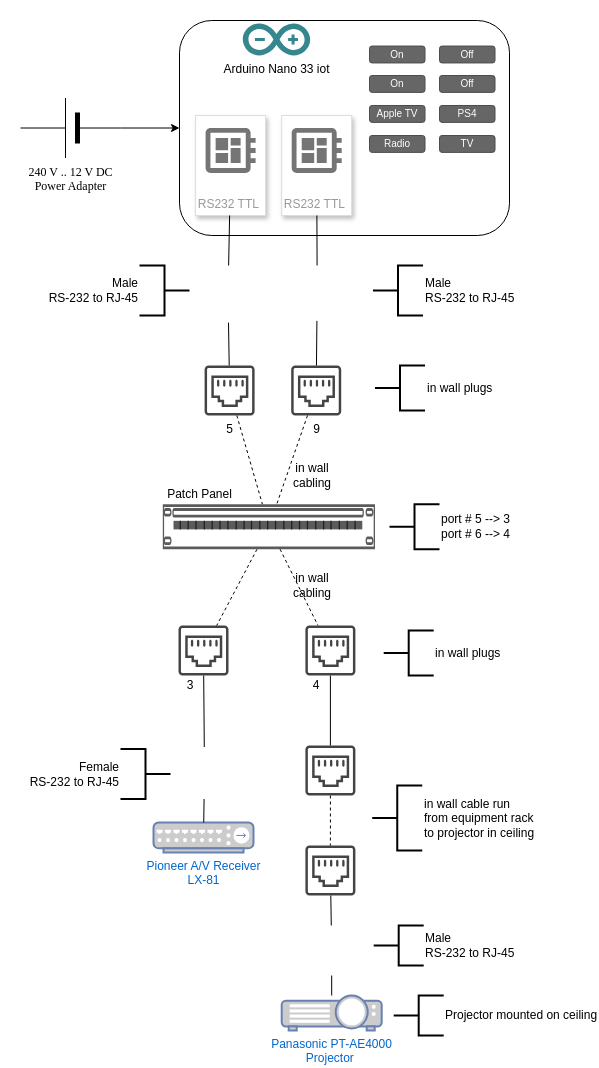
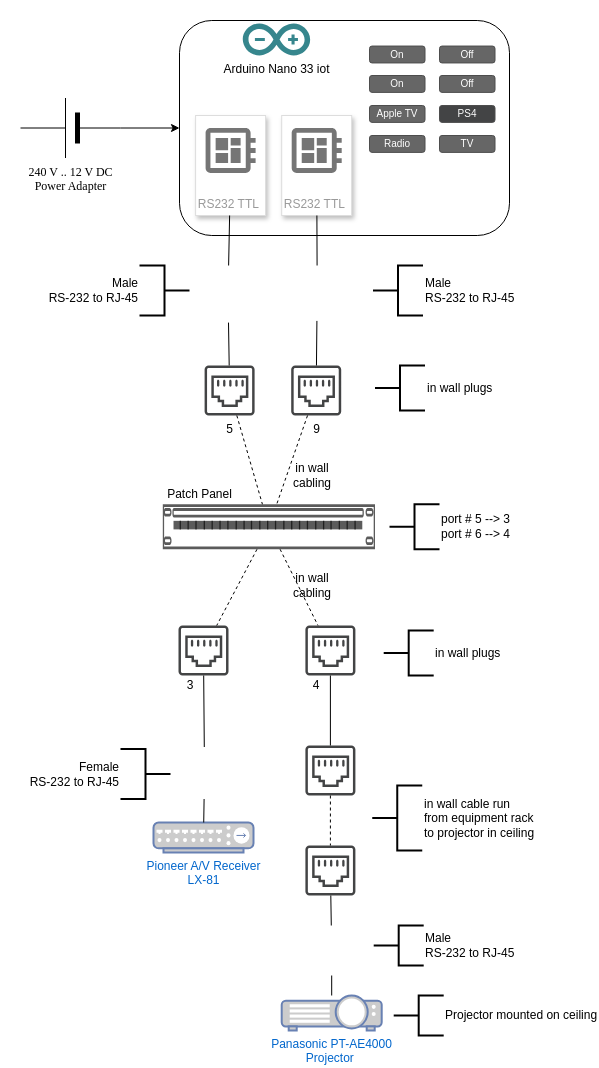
(467, 114) -> (467, 114)
